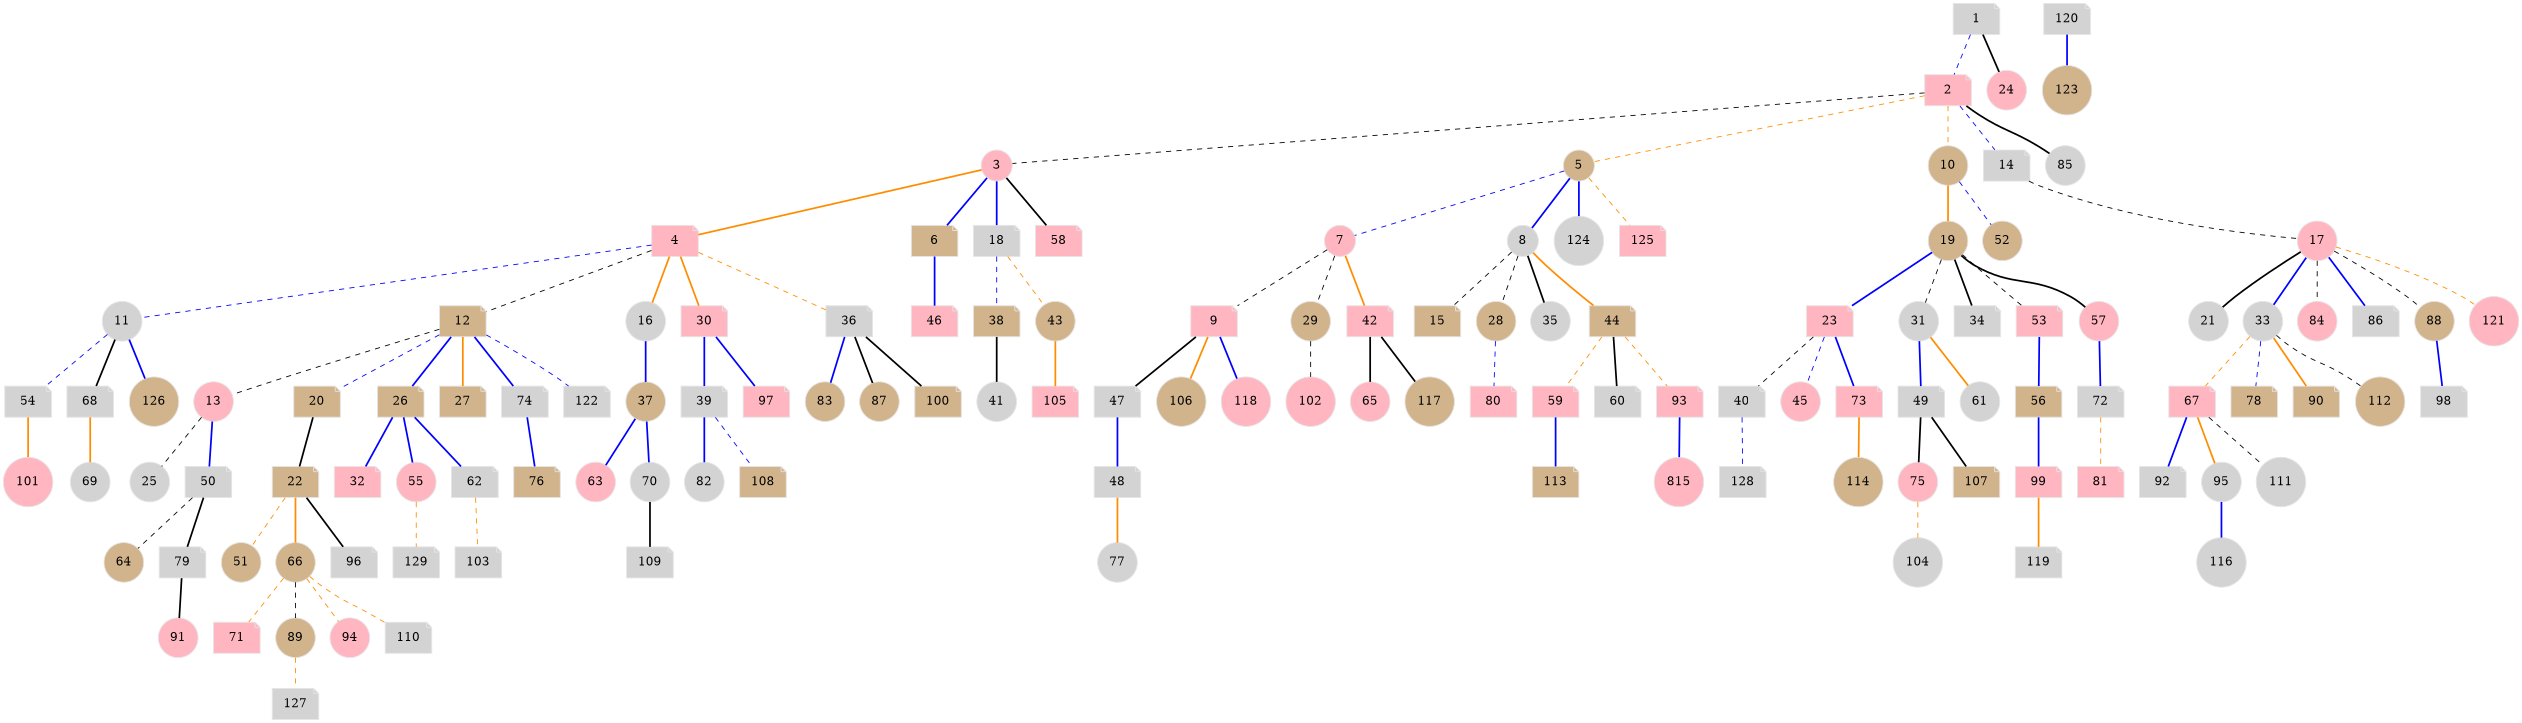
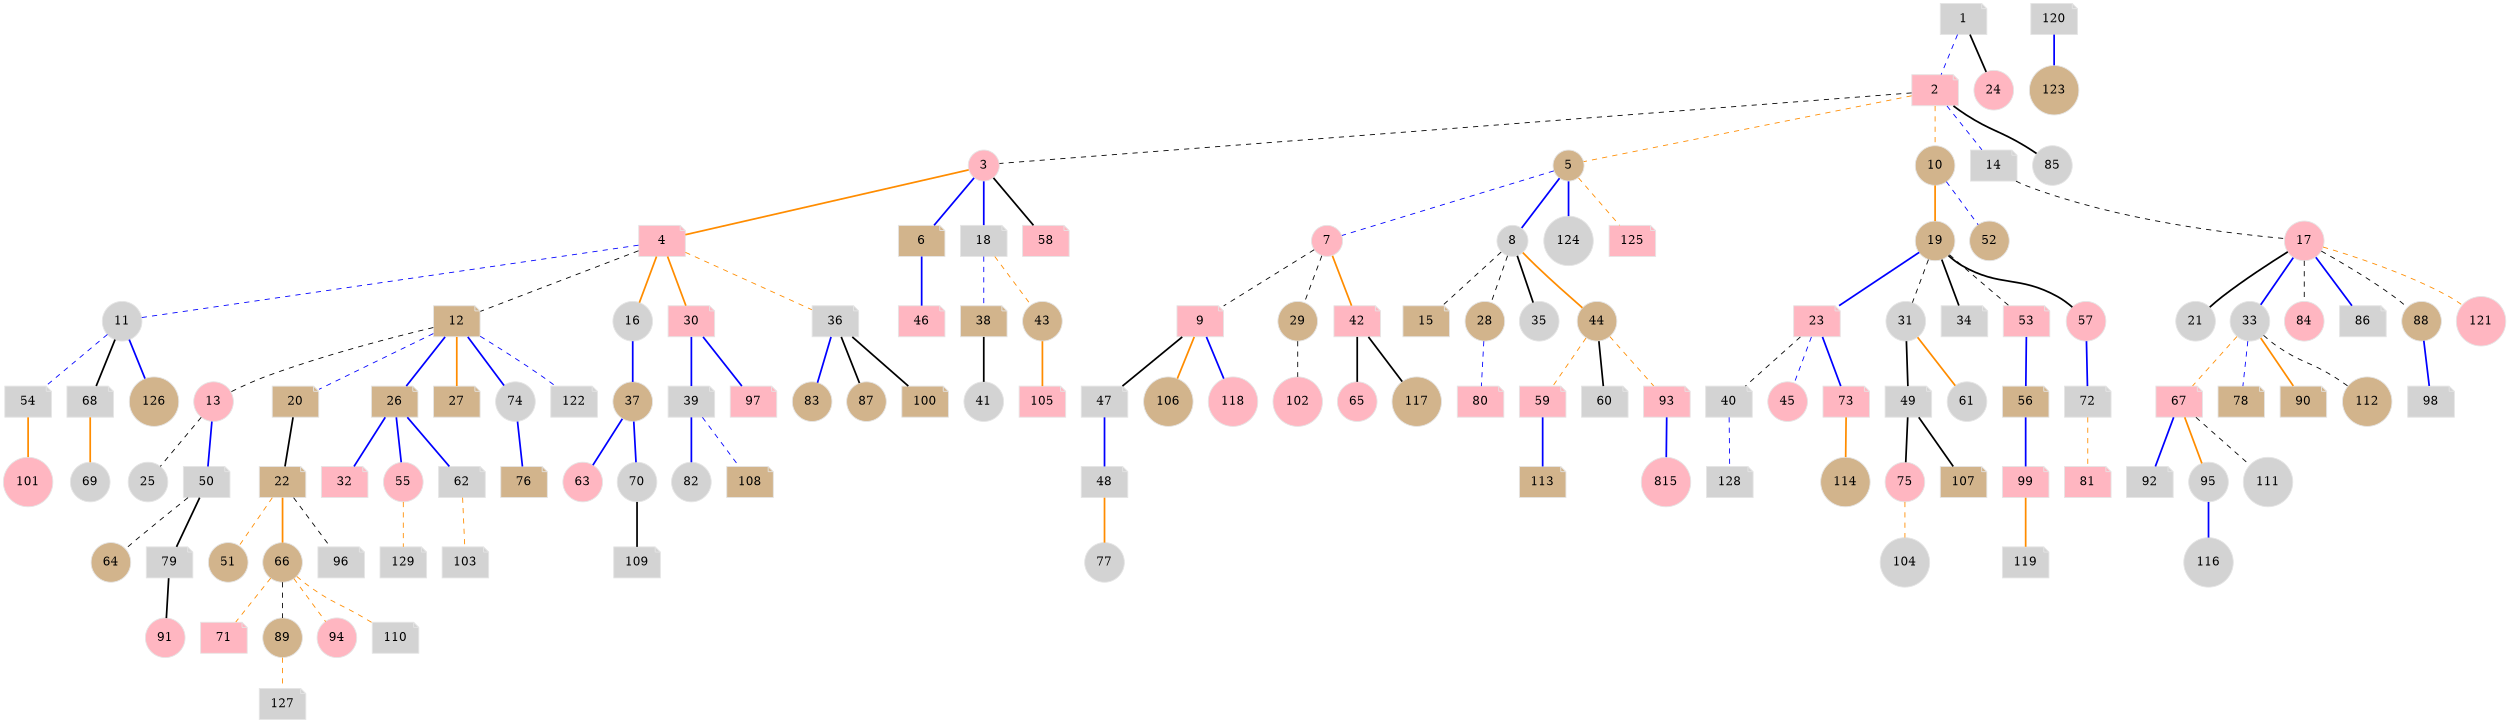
(1613, 321) -> (1597, 321)
(1920, 364) -> (1907, 364)
(525, 402) -> (515, 402)
(325, 522) -> (312, 522)
